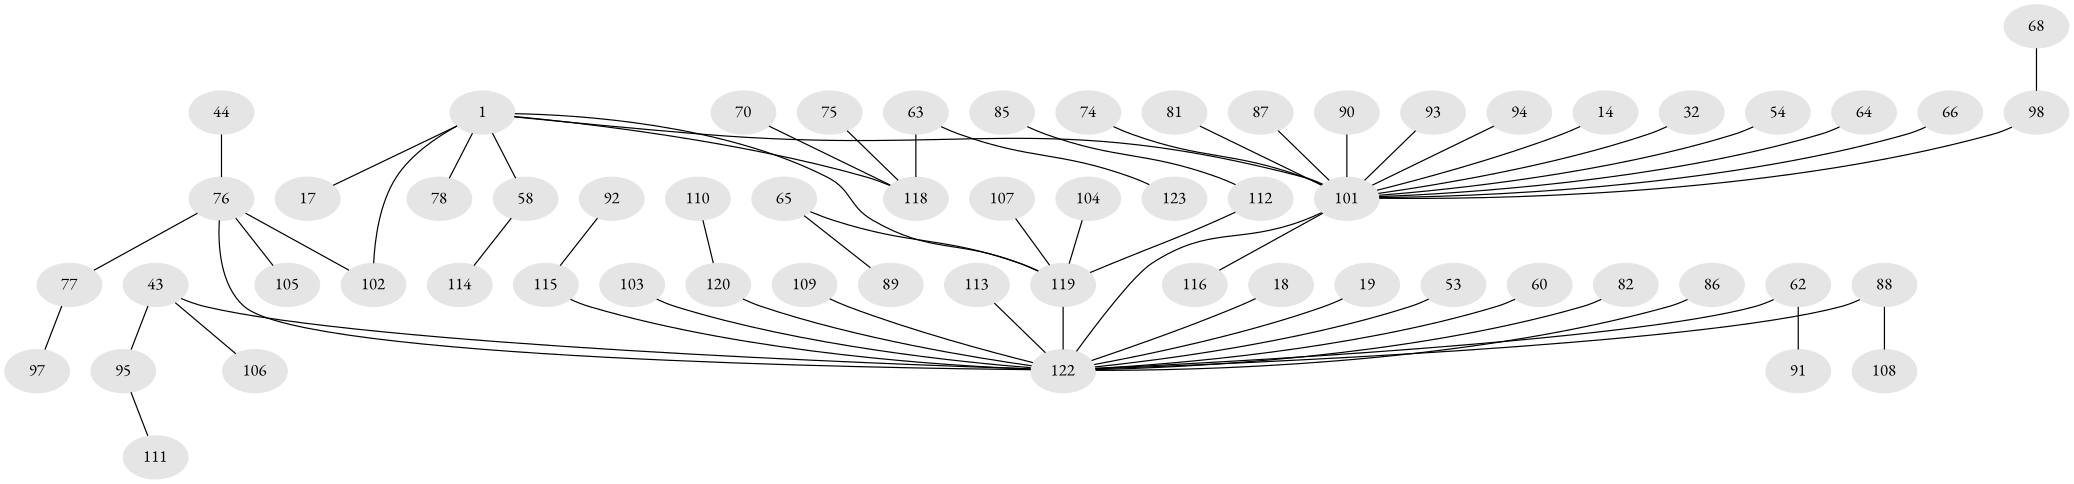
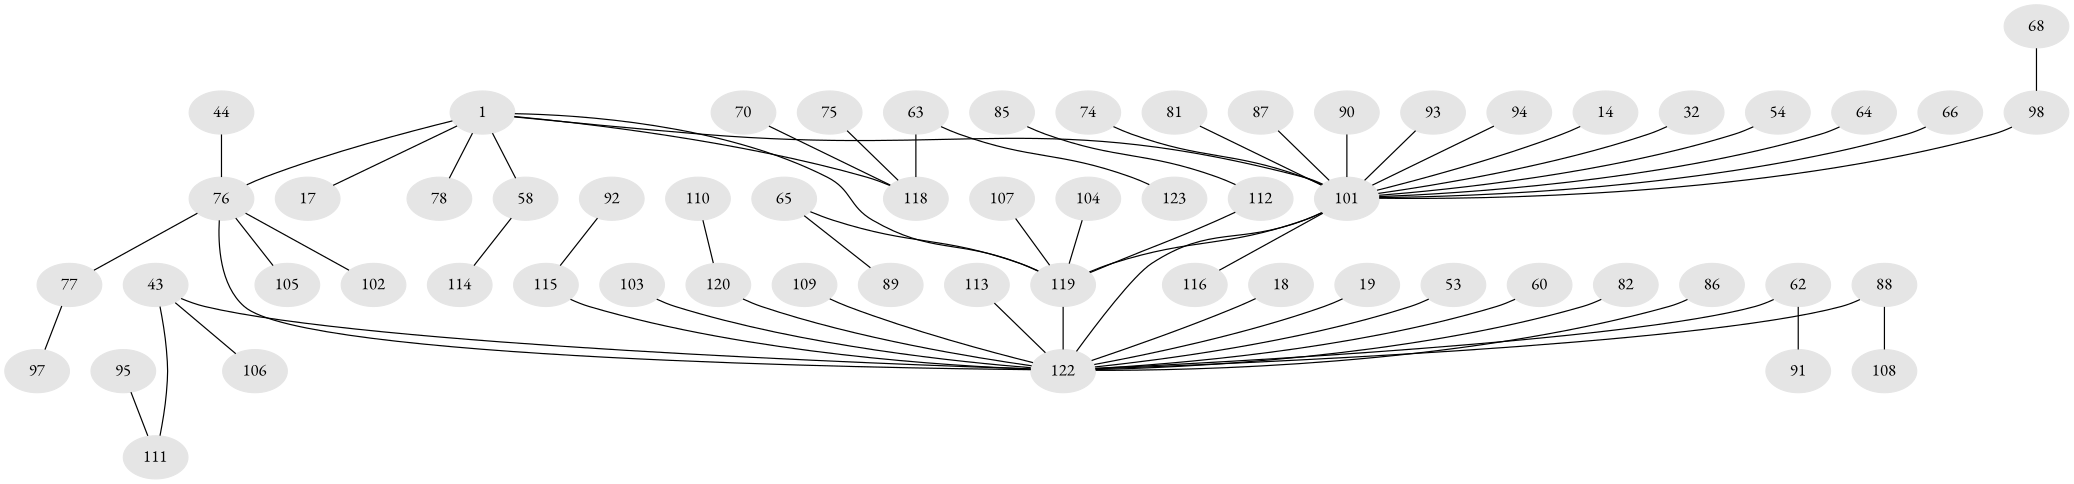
(394, 181) -> (348, 149)
none -> (1206, 243)
(140, 328) -> (168, 371)
